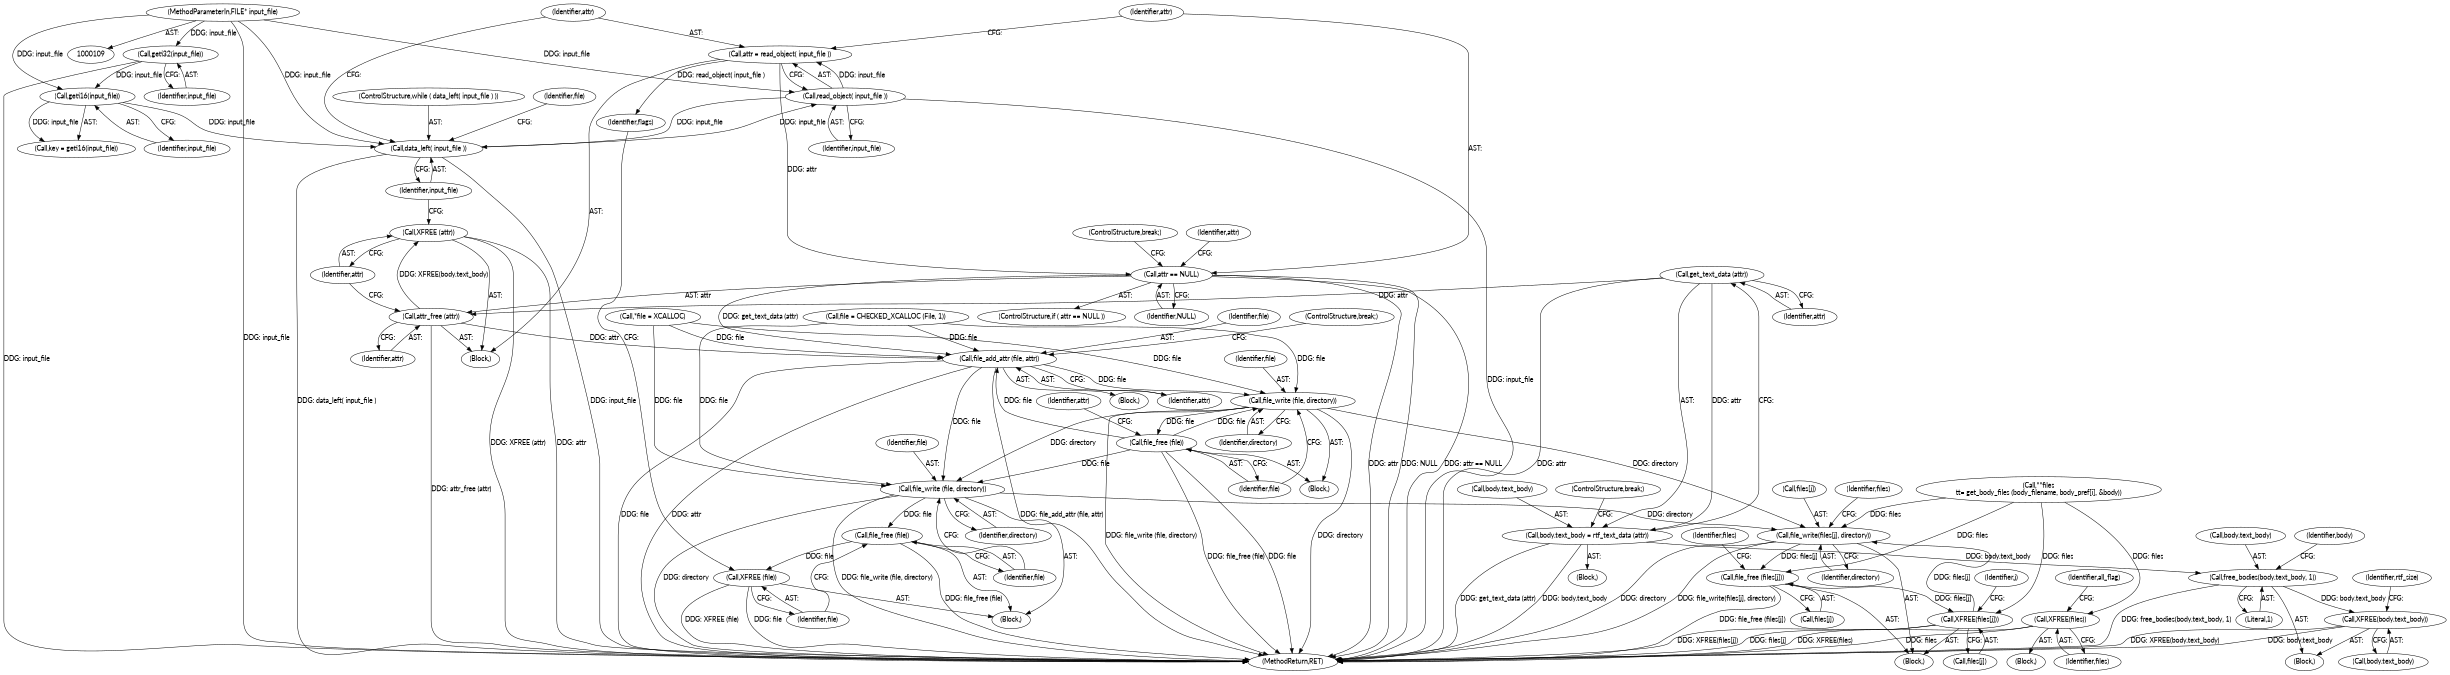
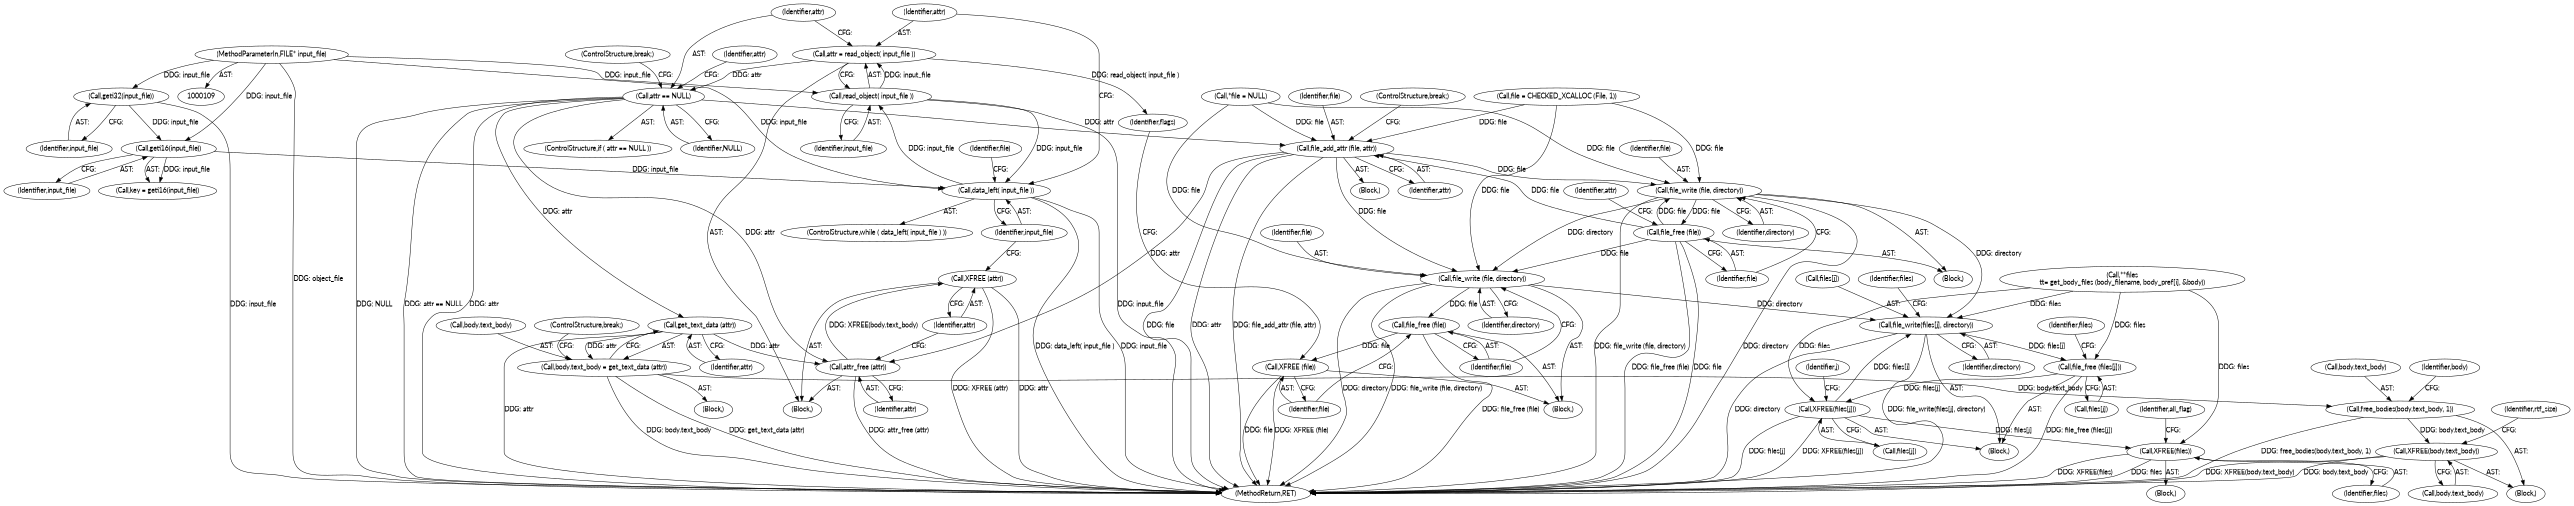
(429, 120) -> (939, 211)
none -> (521, 188)
(698, 296) -> (760, 233)
(653, 317) -> (1241, 97)
(761, 317) -> (1099, 123)
(267, 338) -> (318, 279)
(687, 349) -> (1108, 280)
none -> (1992, 433)
(1587, 536) -> (604, 368)
(2259, 620) -> none
